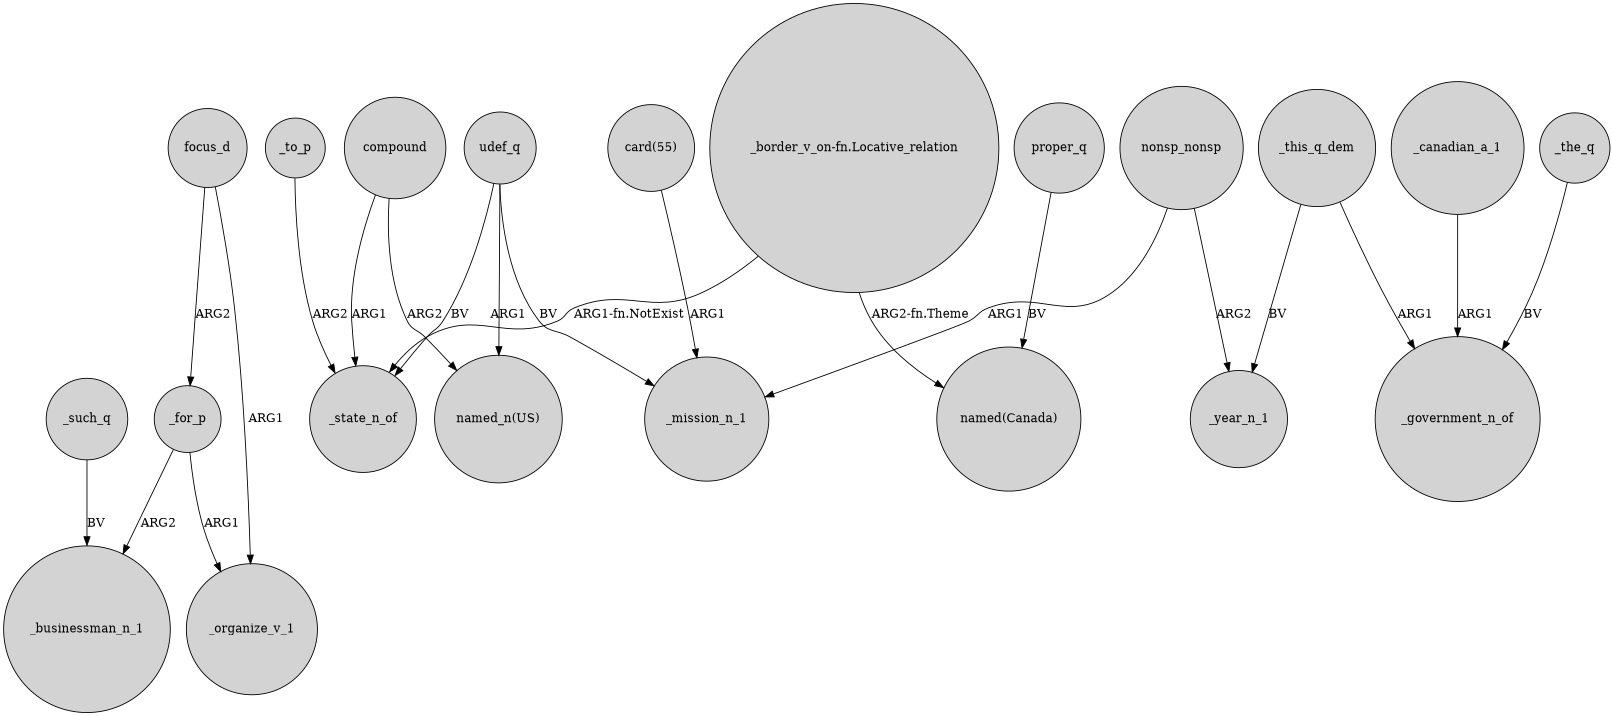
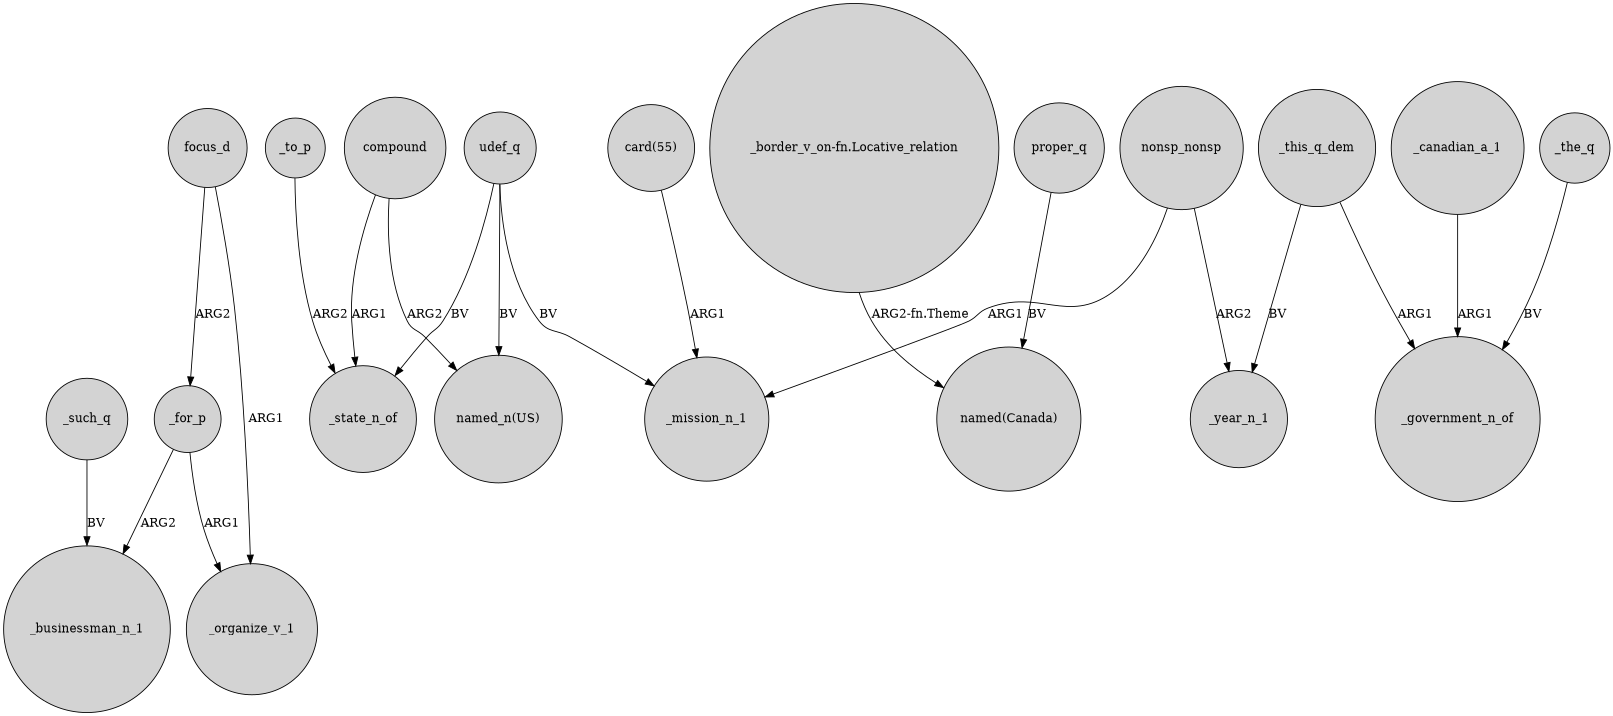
(574, 308) -> none
(508, 315) -> (508, 315)
